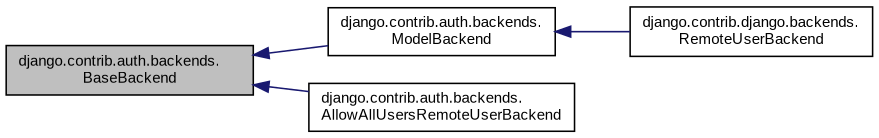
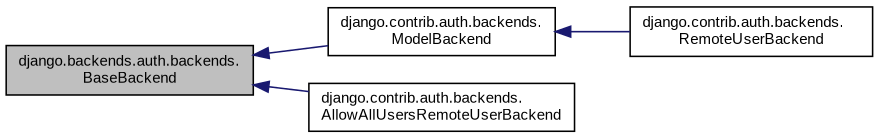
(751, 32) -> (751, 32)
(130, 70) -> (130, 70)
